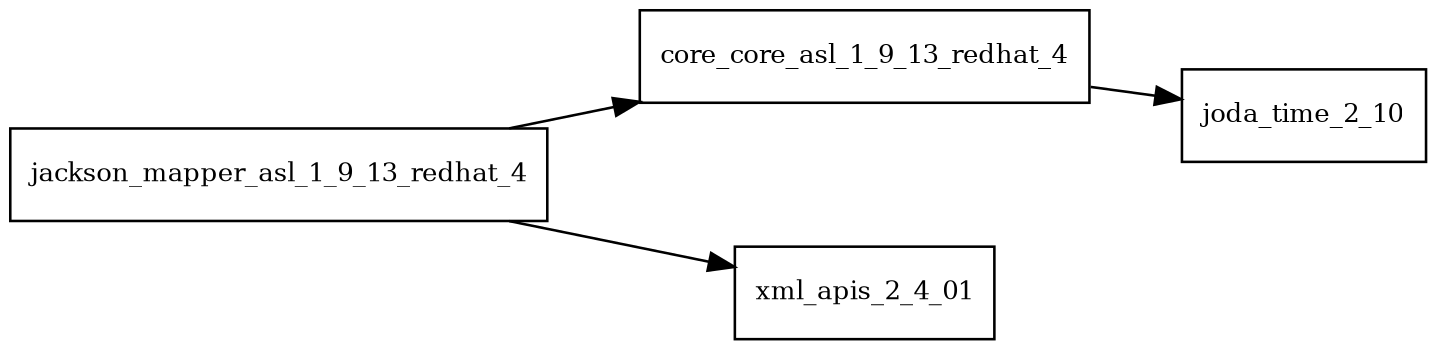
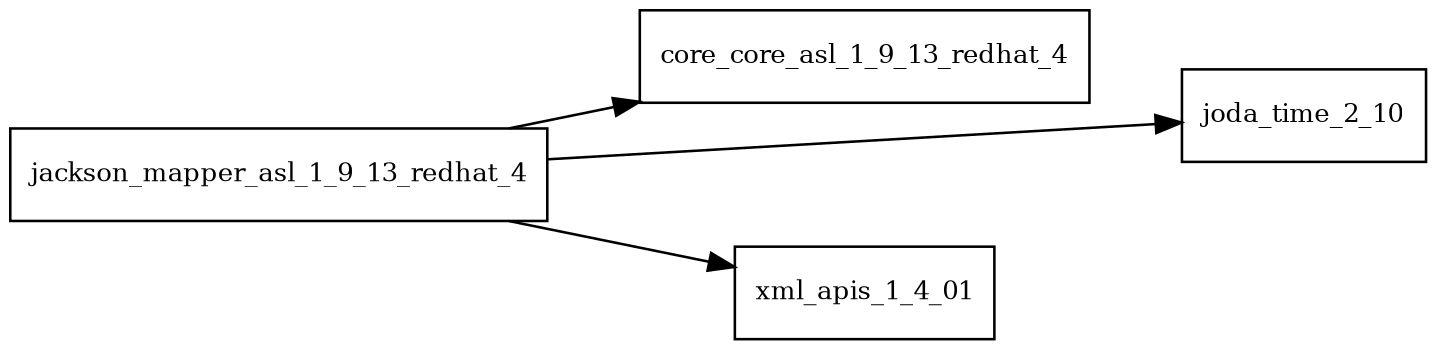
(1123, 91) -> (851, 142)
(865, 293) -> (865, 293)
